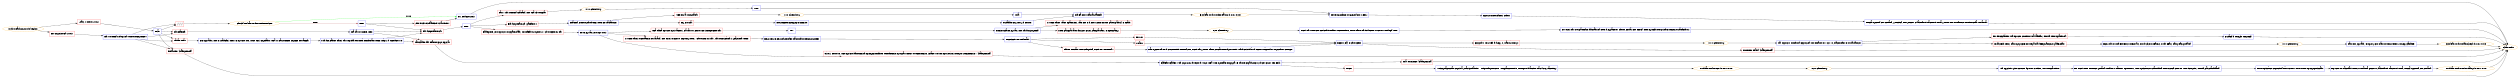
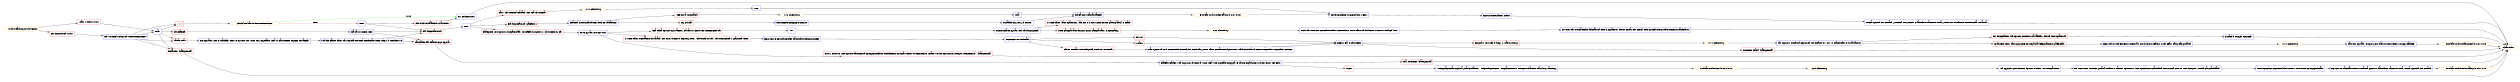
(158, 36) -> (147, 33)
